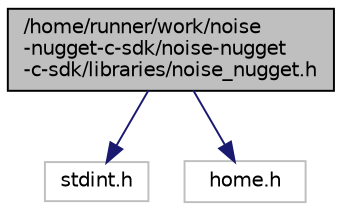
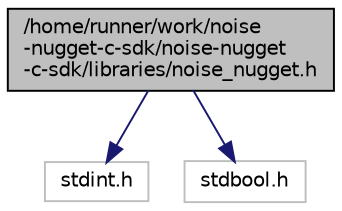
(245, 182) -> (245, 182)
